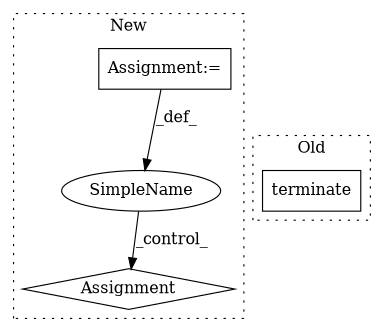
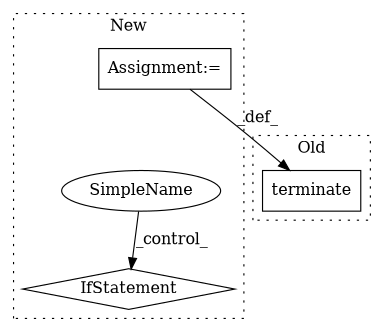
(154, 124) -> (236, 125)
(129, 289) -> (129, 289)
